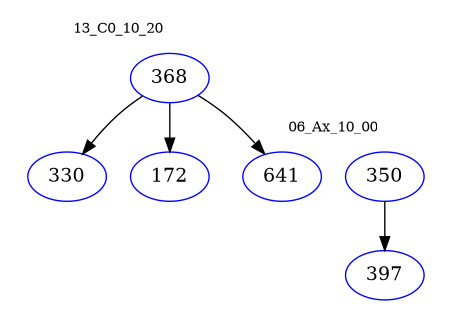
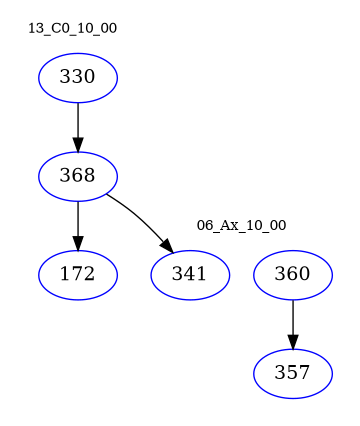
(118, 29) -> (73, 29)
(115, 118) -> (78, 121)
(282, 177) -> (190, 275)
(385, 177) -> (293, 275)
(385, 275) -> (293, 374)
